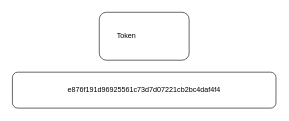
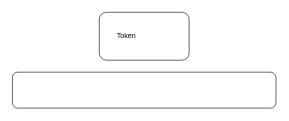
(144, 90) -> none
